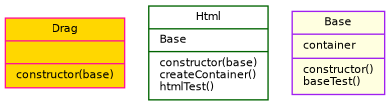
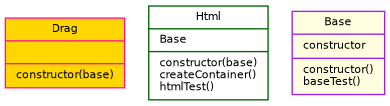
(330, 46) -> (334, 46)
